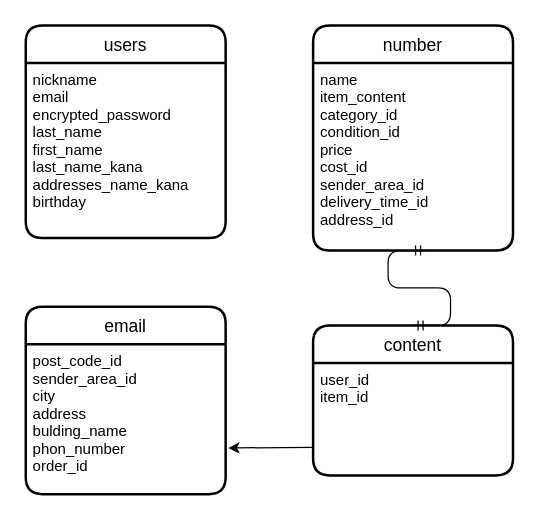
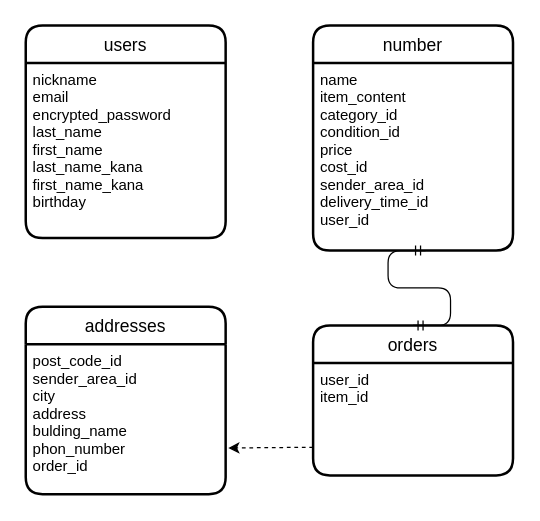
(64, 80) -> (64, 80)
(337, 80) -> (337, 80)
(125, 327) -> (125, 327)
(413, 345) -> (413, 345)
(274, 448) -> (274, 448)
